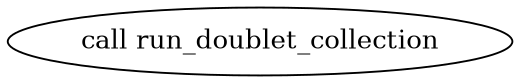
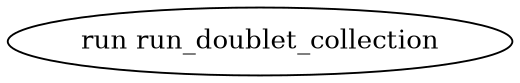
(260, 41) -> (260, 41)
